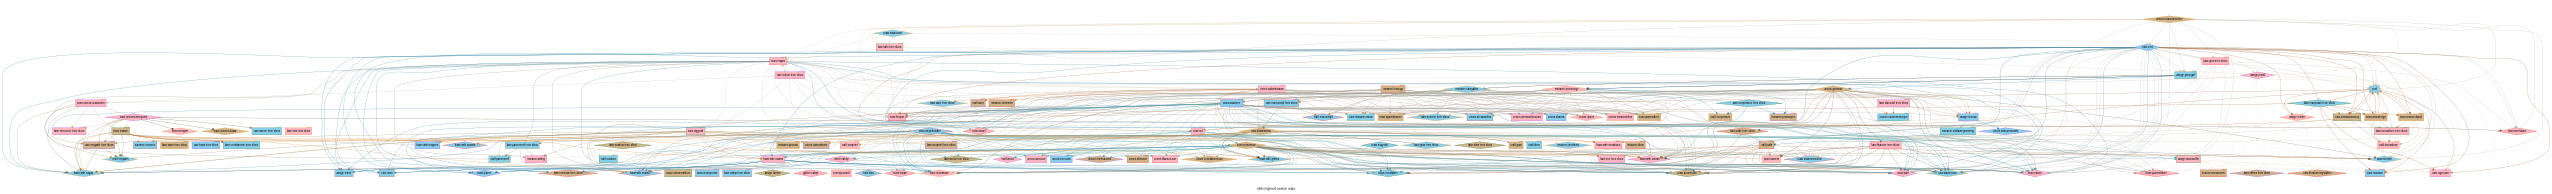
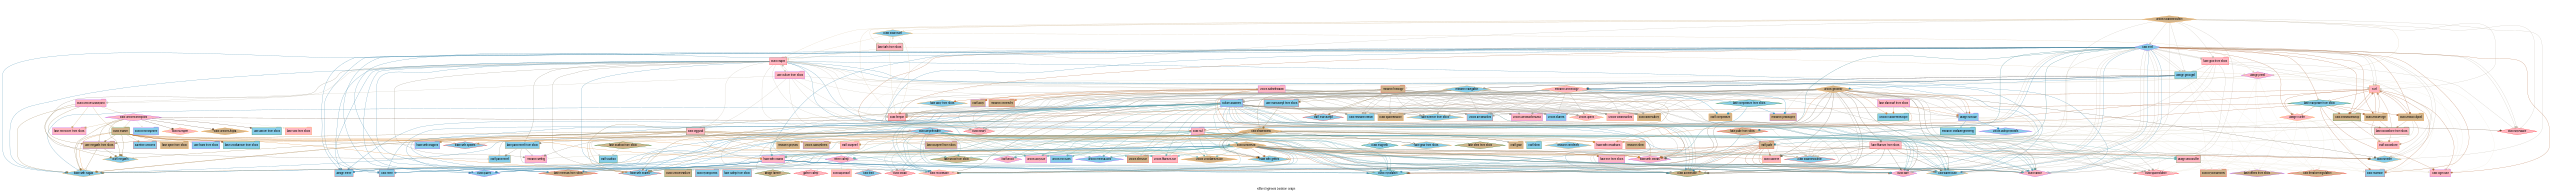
(2374, 89) -> (2374, 89)
(1232, 103) -> (1232, 103)
(1770, 125) -> (1754, 124)
none -> (146, 131)
(1100, 159) -> (1100, 159)
